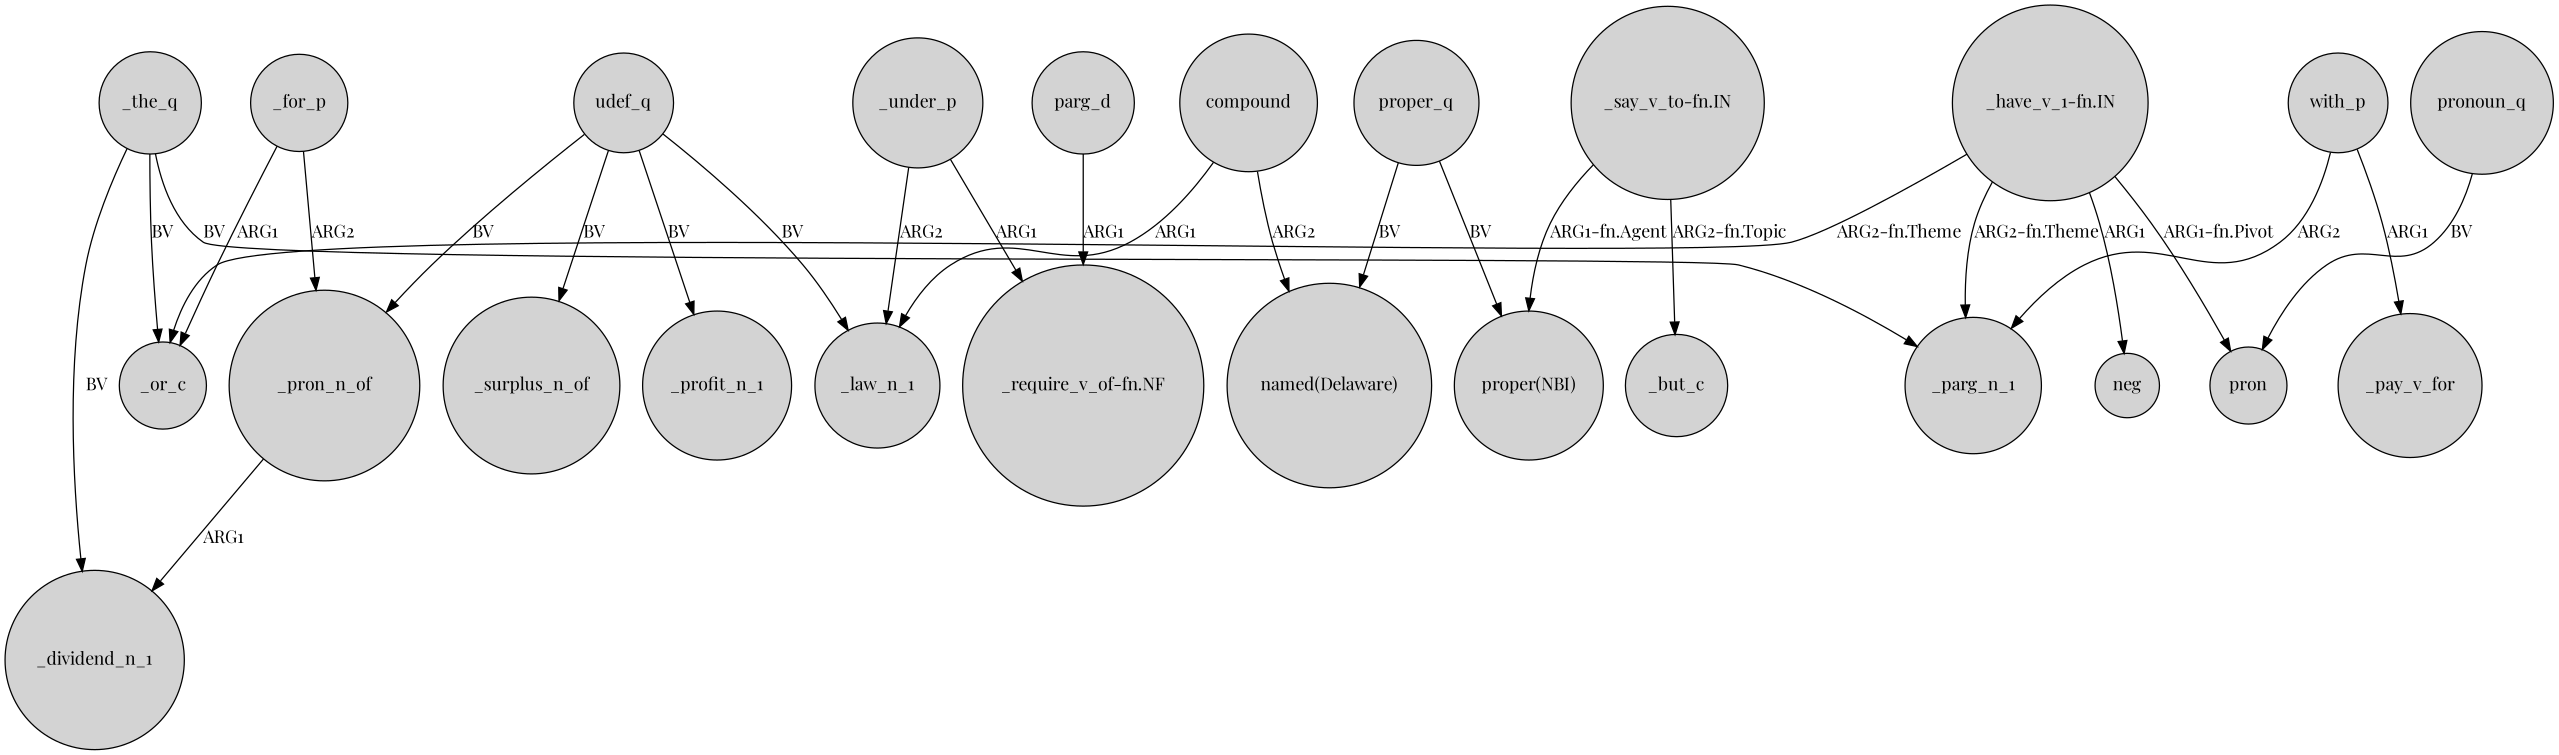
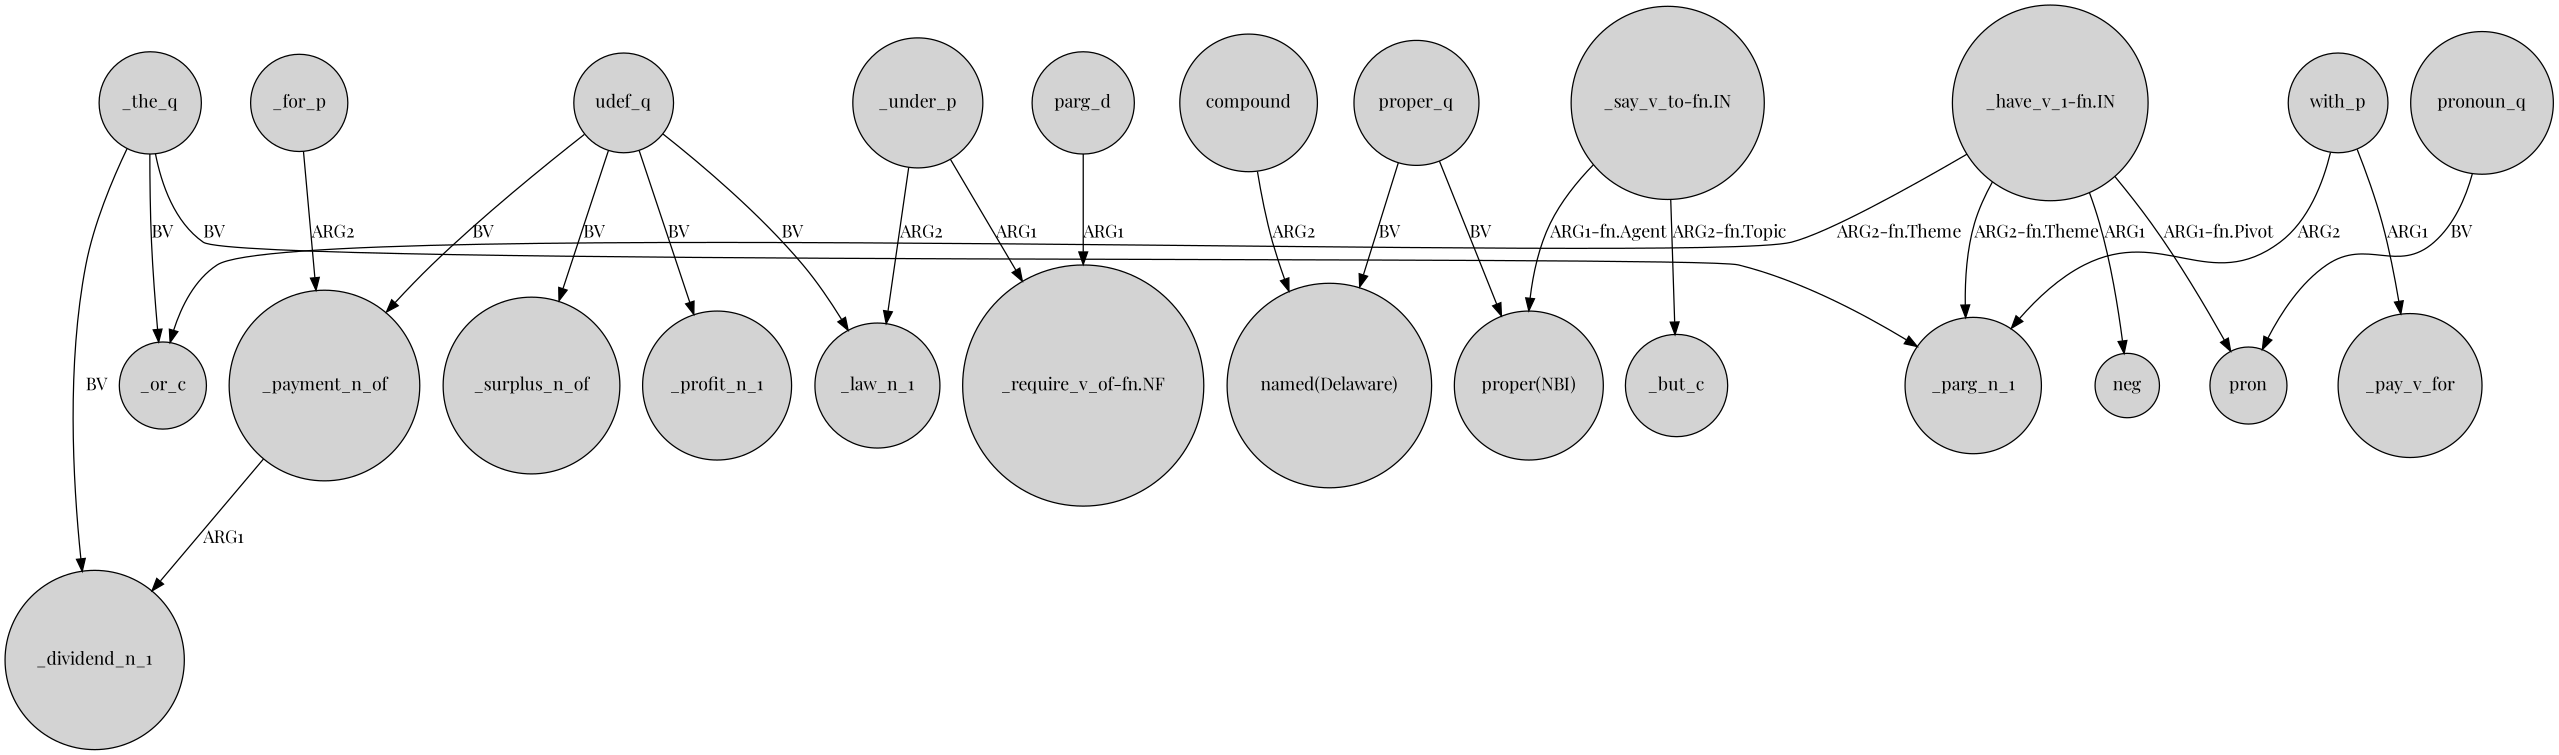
(232, 234) -> none
(1143, 235) -> none
(324, 386) -> (324, 386)
